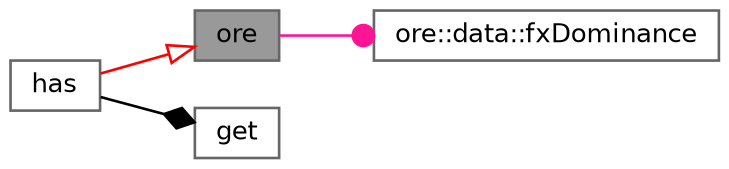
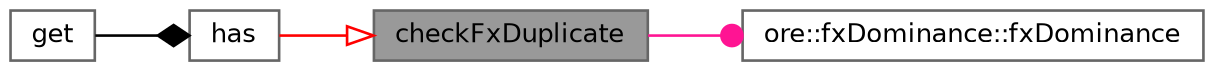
(237, 36) -> (511, 36)
(546, 36) -> (973, 36)
(132, 106) -> (126, 36)
